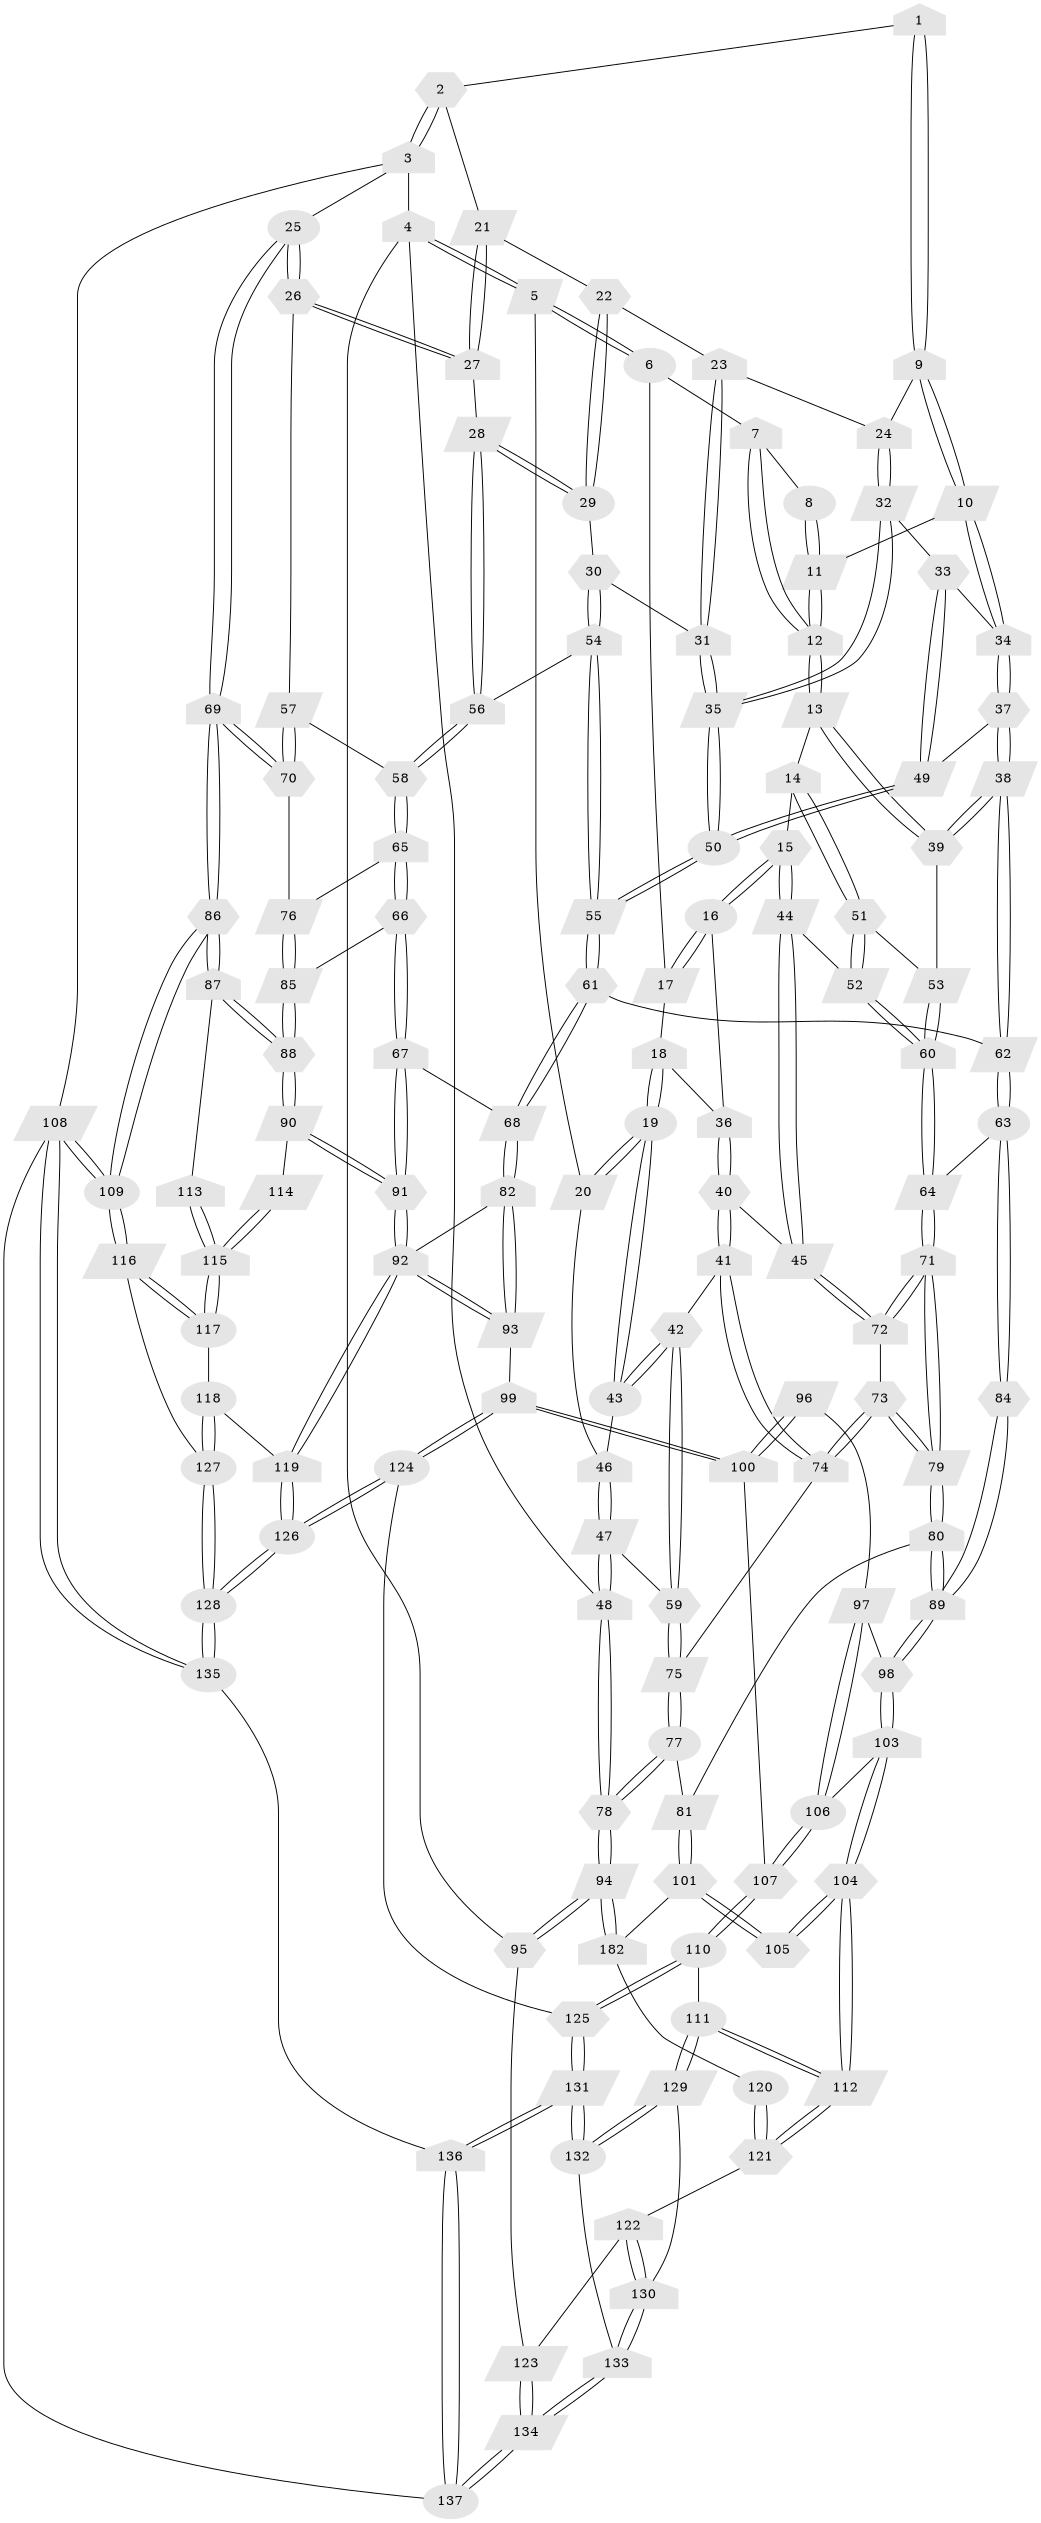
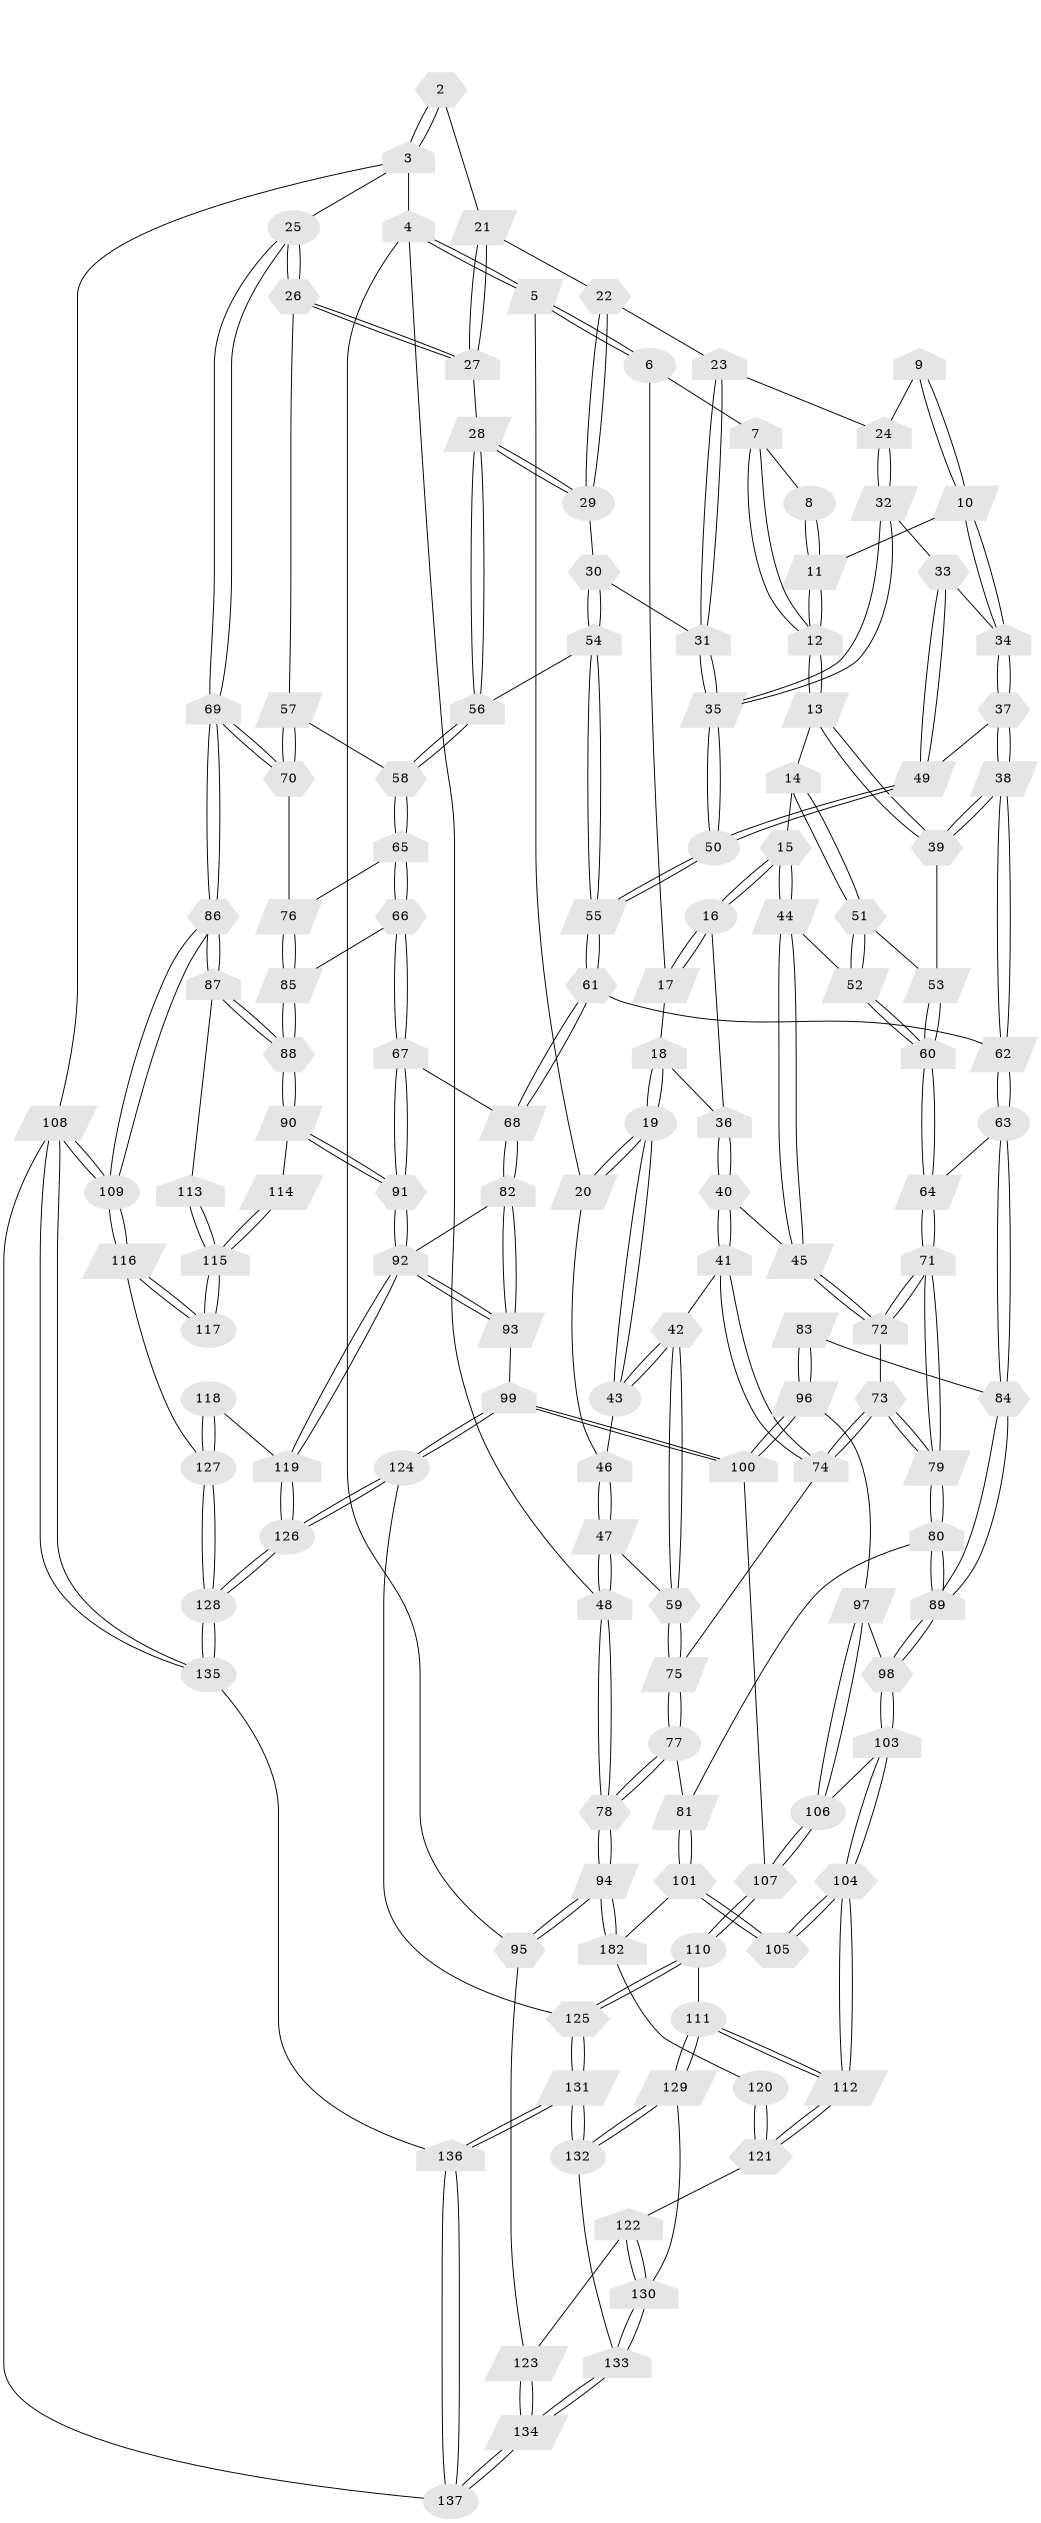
(920, 21) -> none
none -> (805, 1330)
(209, 1365) -> none
